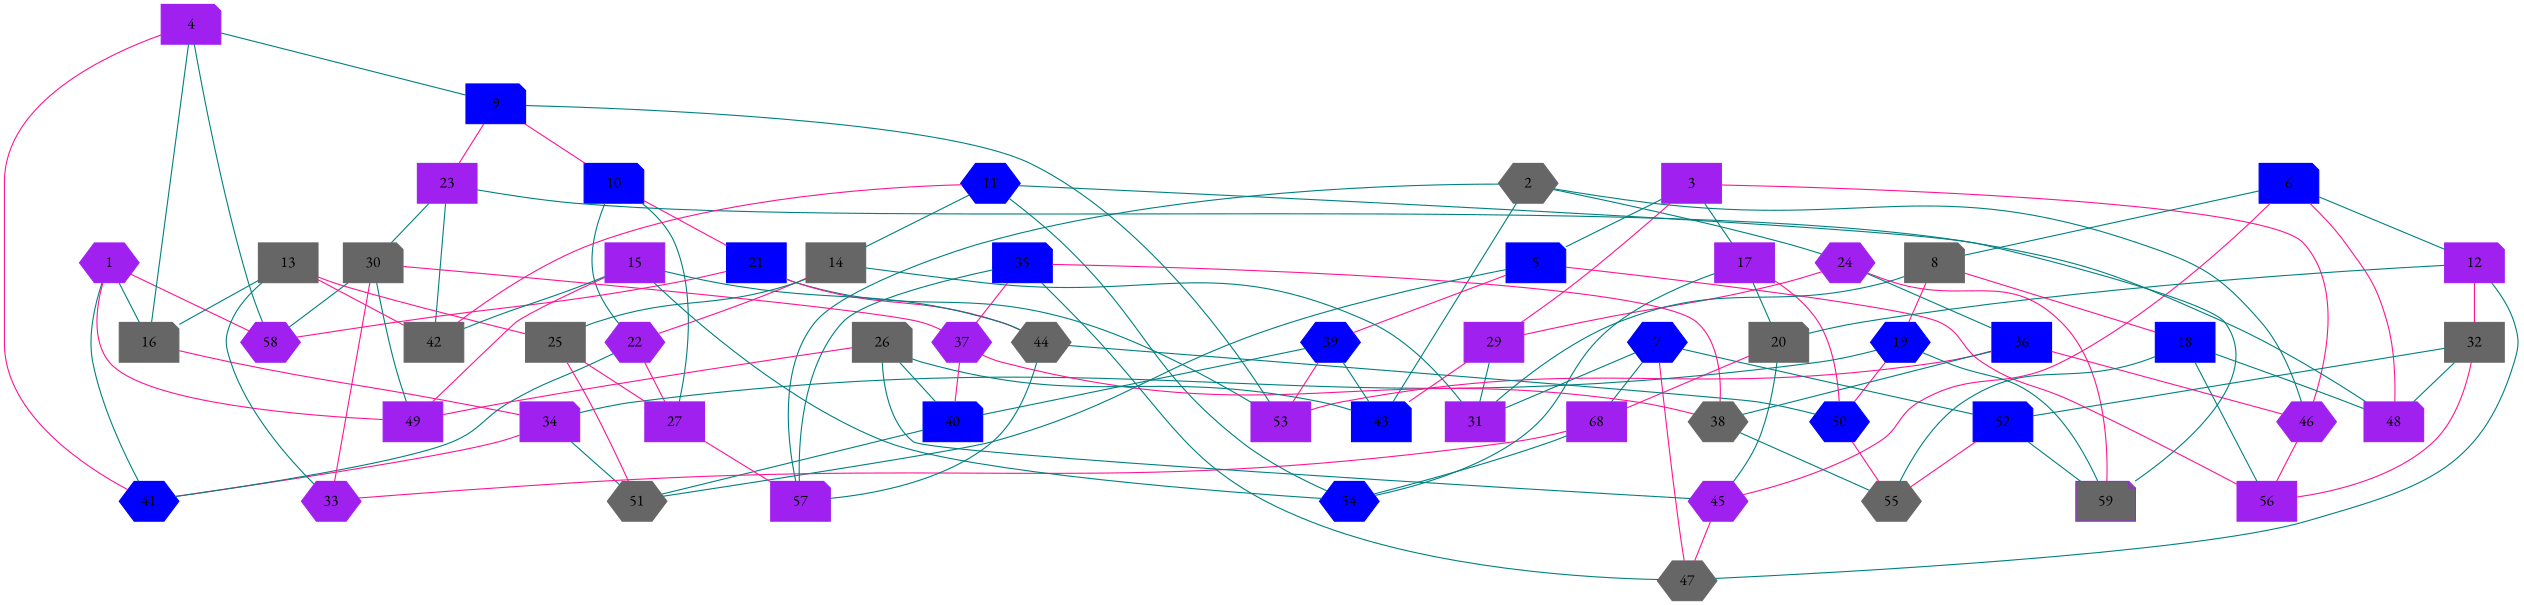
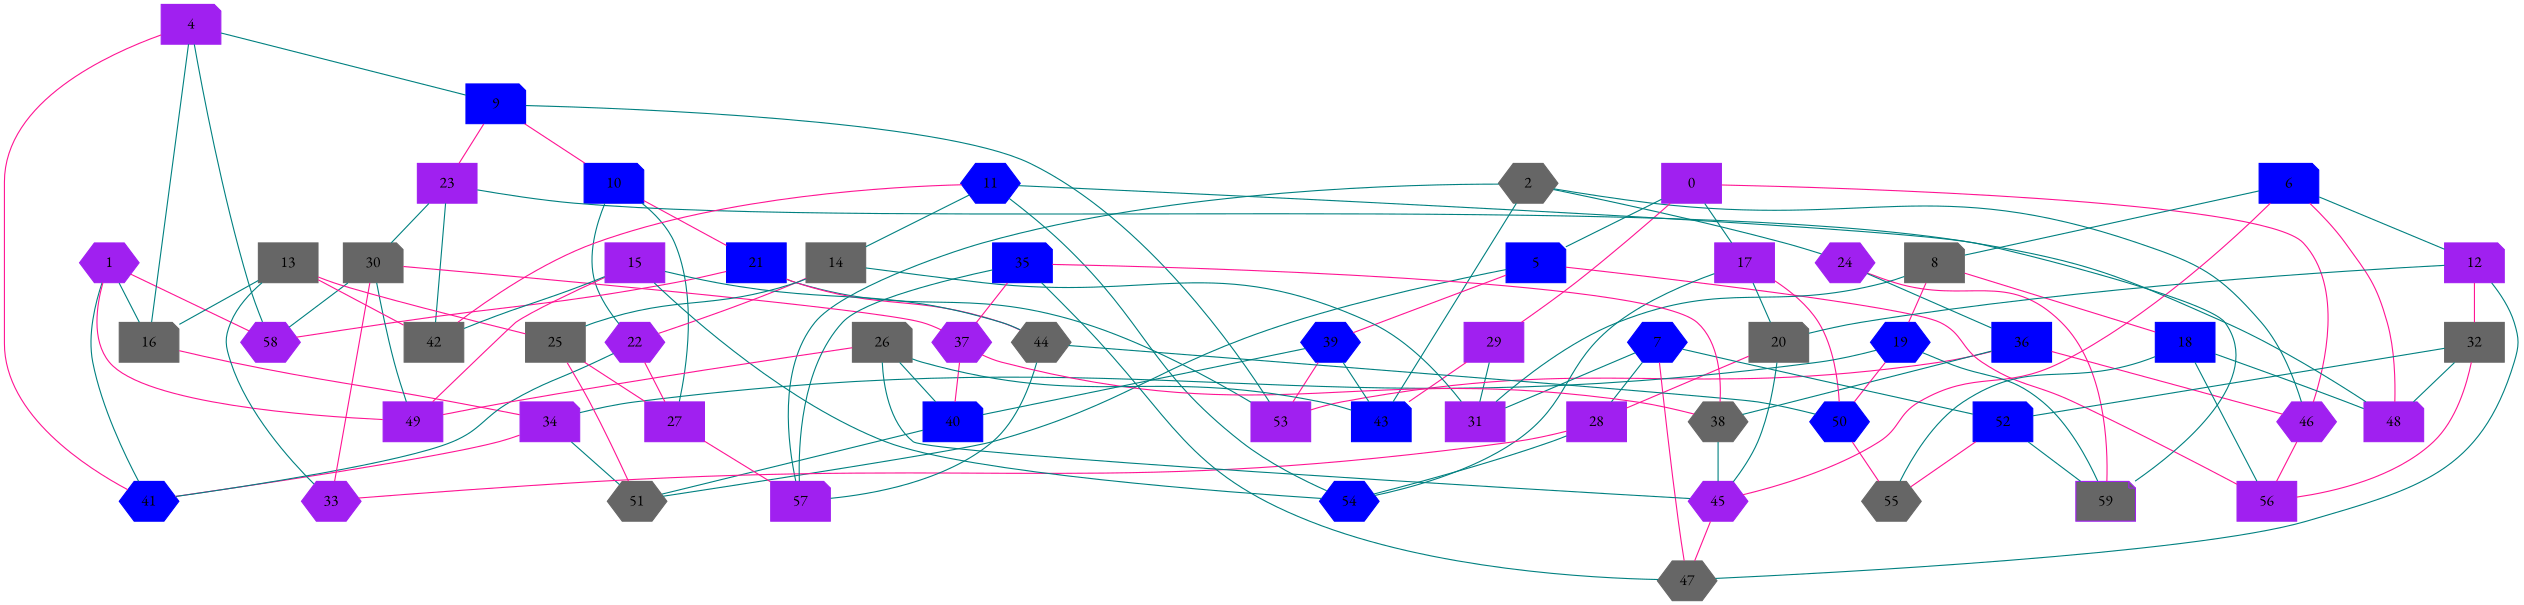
(1692, 183) -> (1692, 183)
(1613, 316) -> none
(1597, 422) -> (1597, 422)
(1805, 462) -> (1718, 462)
